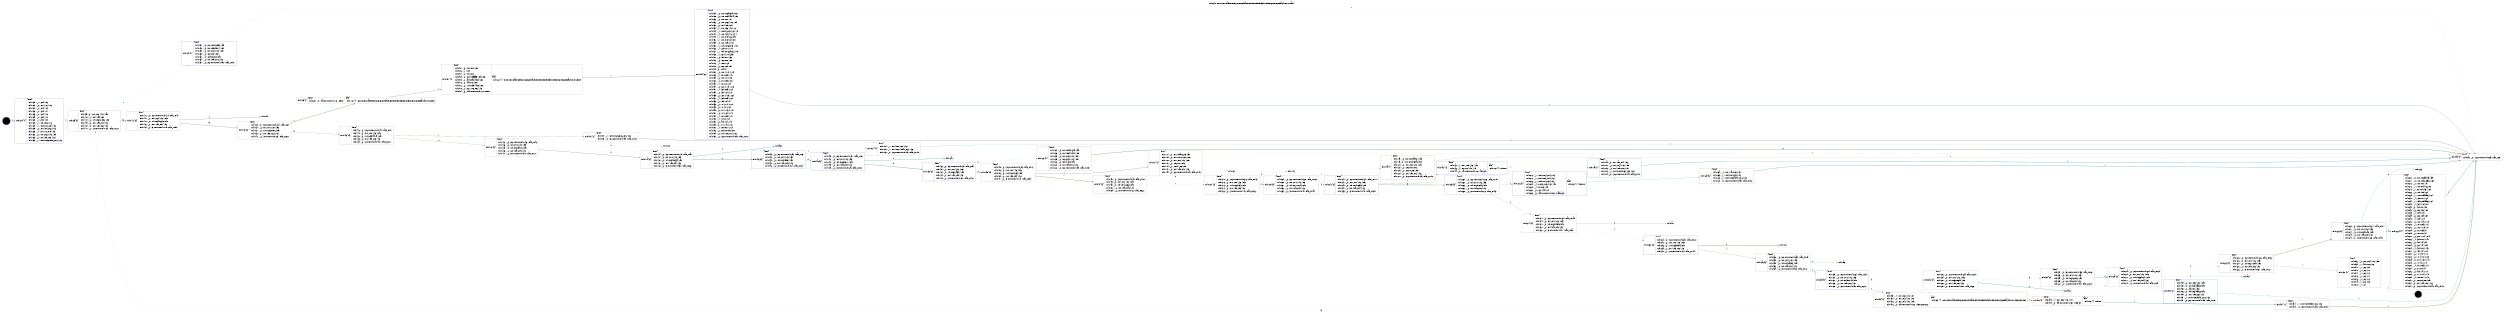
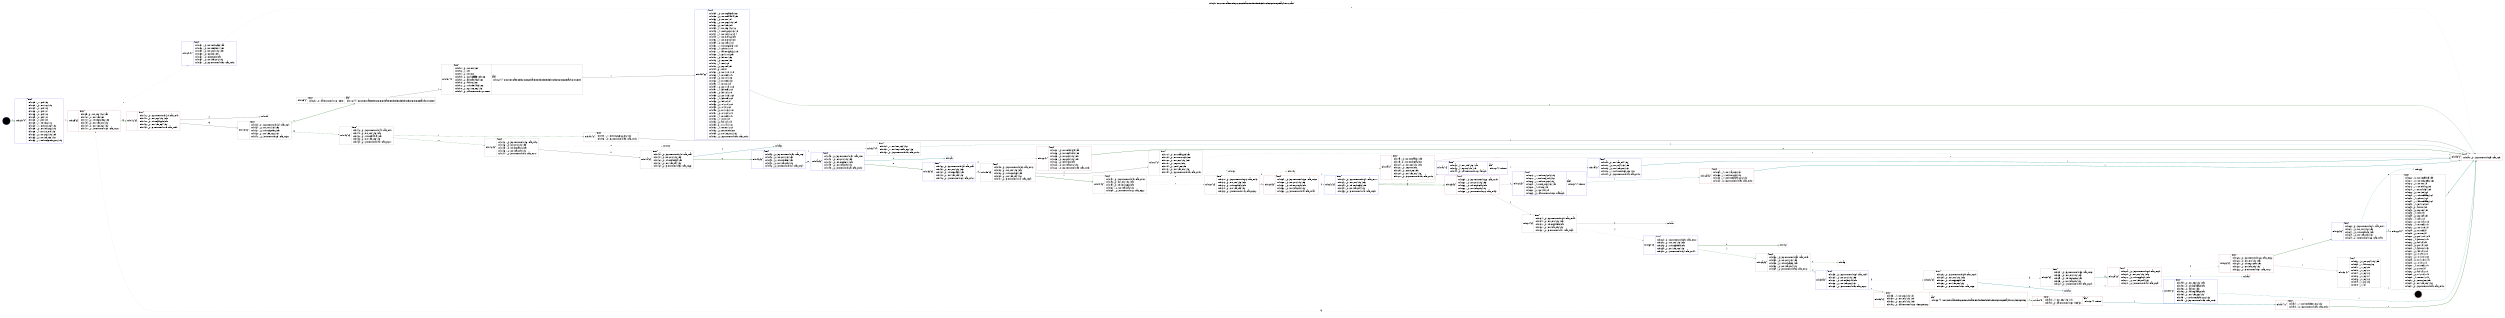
(808, 161) -> (809, 163)
